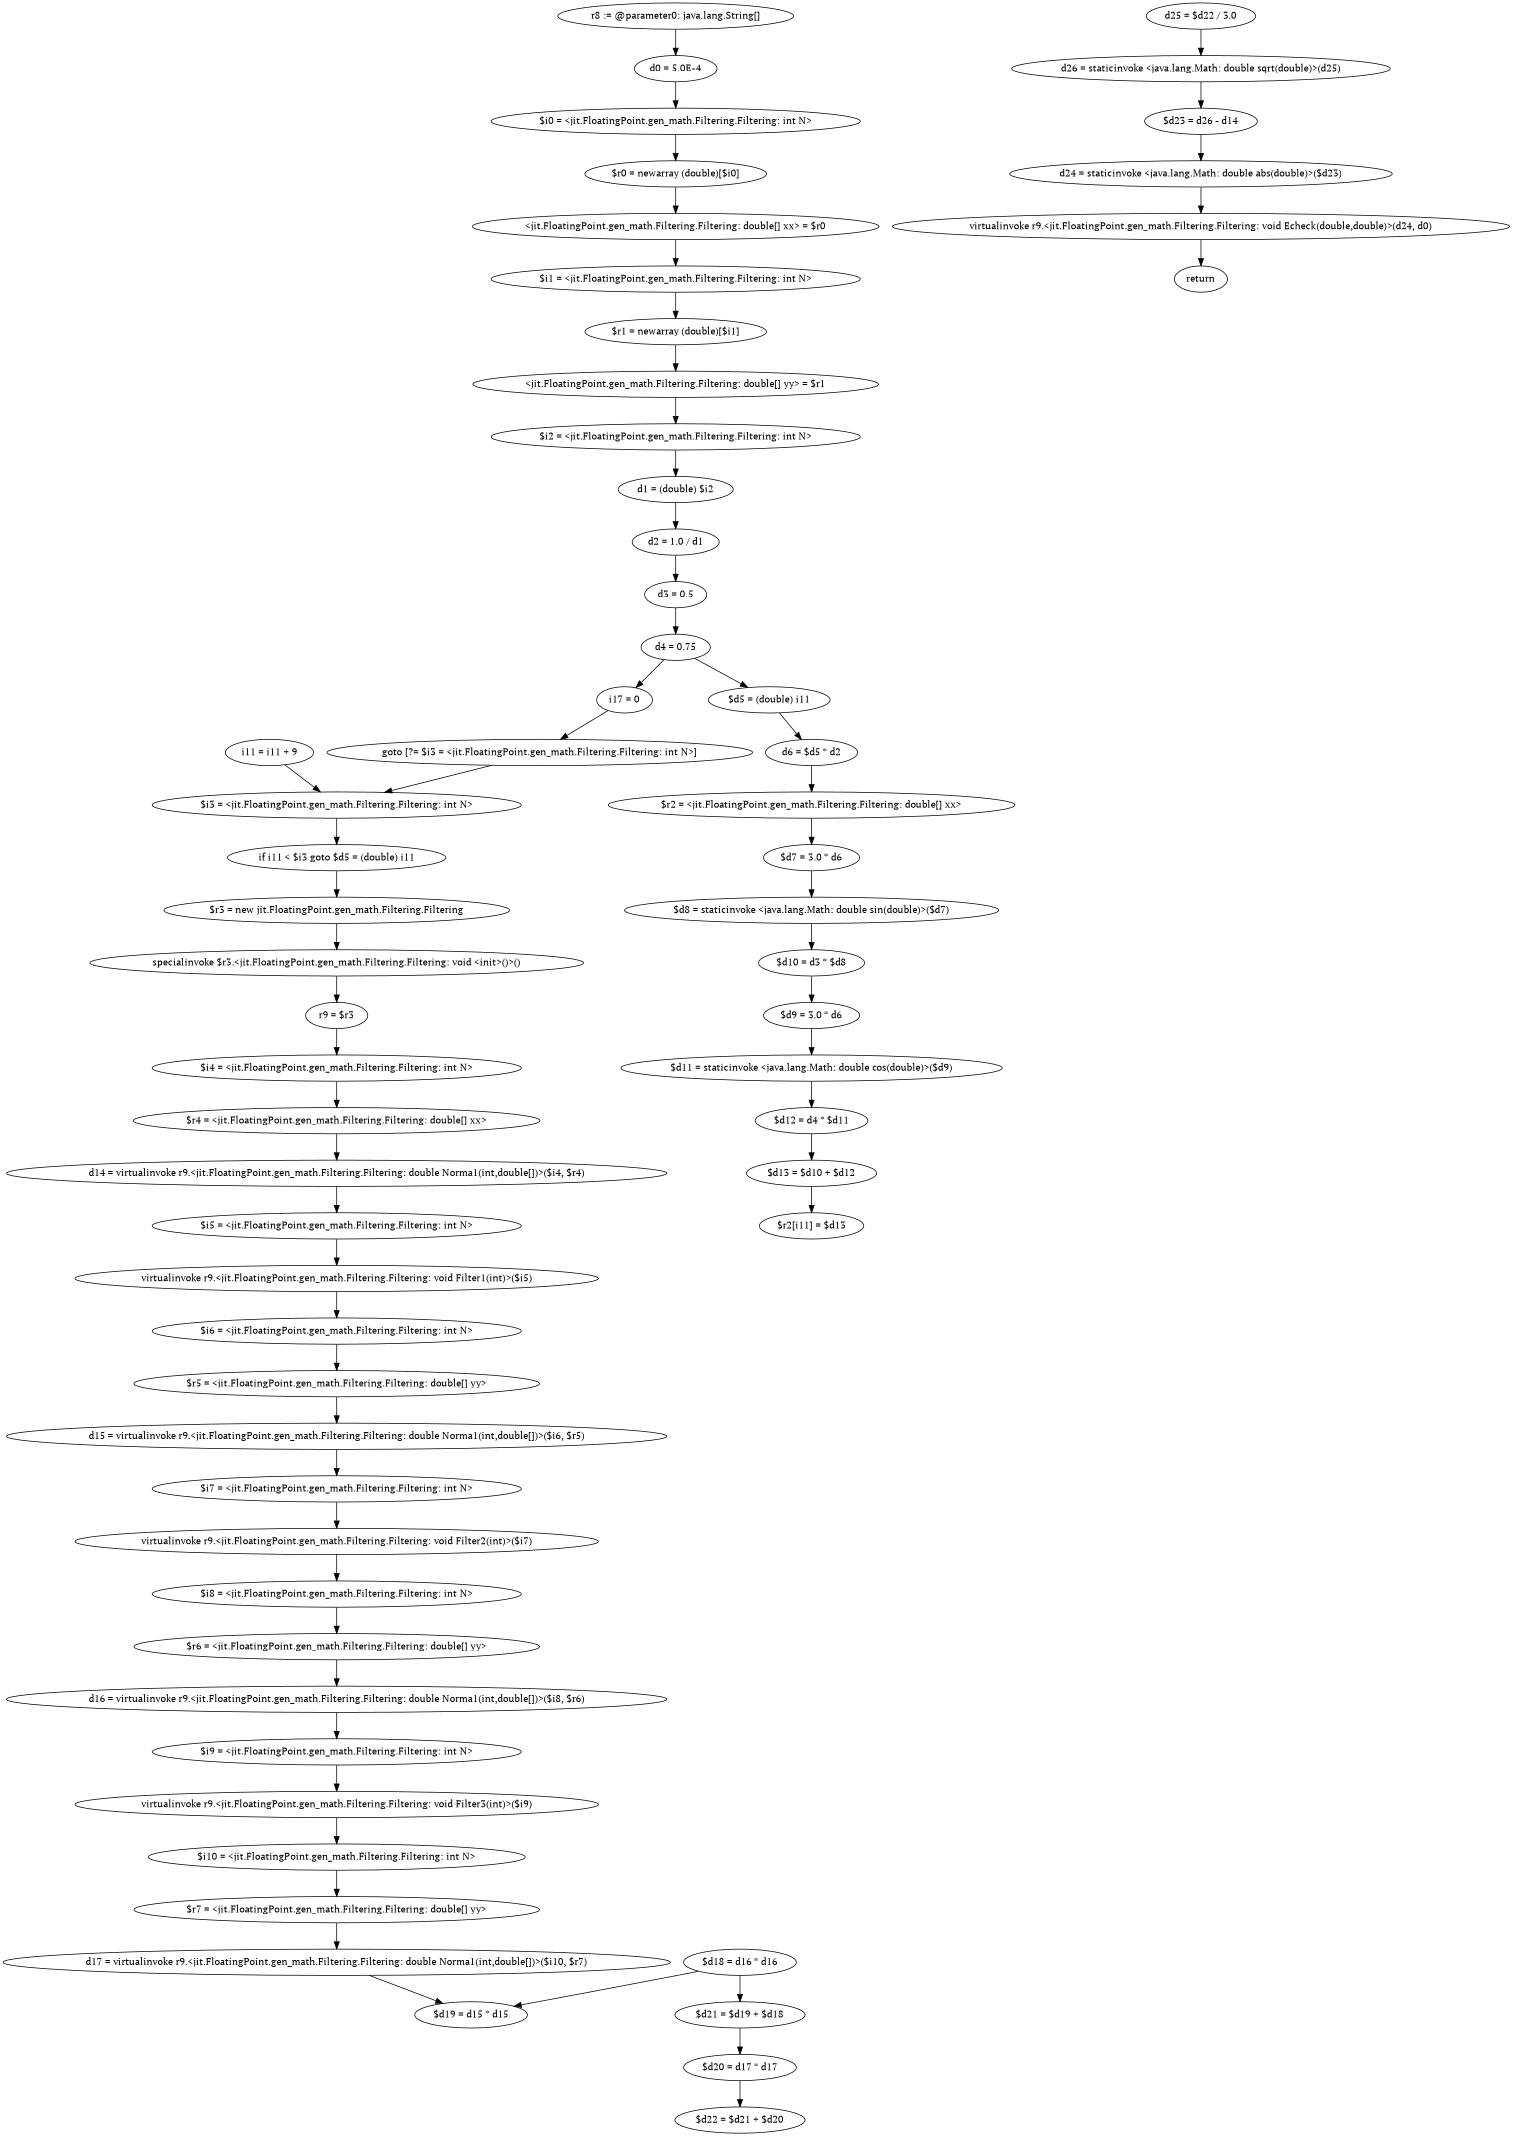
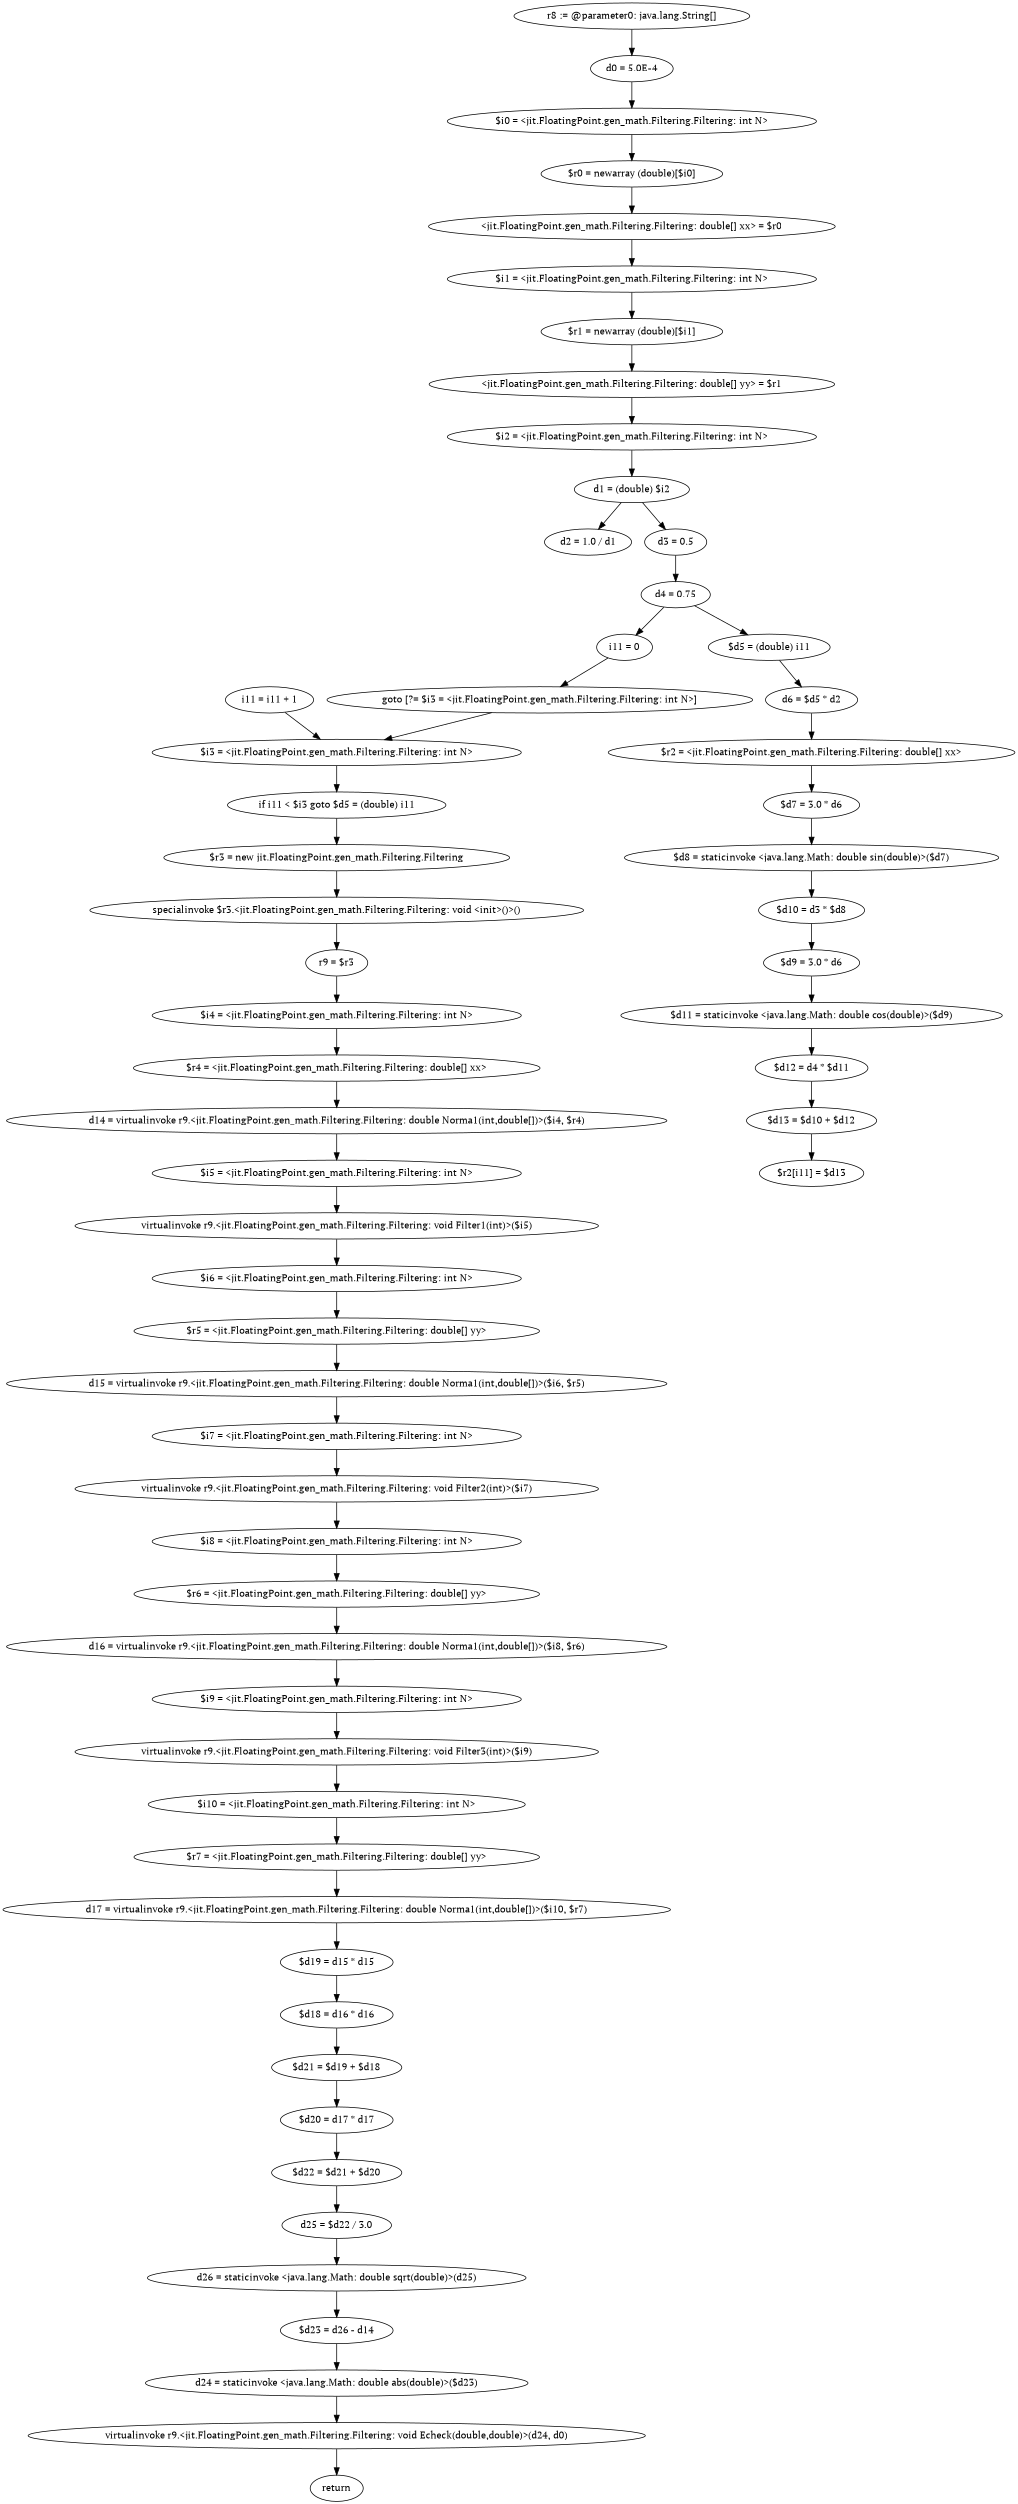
(676, 565) -> (652, 513)
(625, 700) -> (625, 647)
(270, 752) -> (270, 700)
(610, 1988) -> (337, 1985)
none -> (337, 2195)
